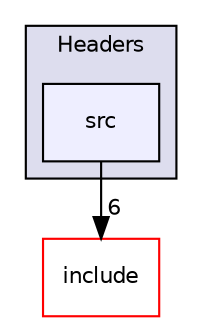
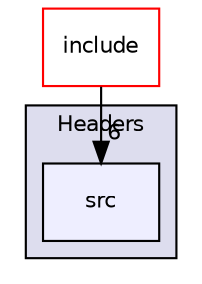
(101, 192) -> (101, 118)
